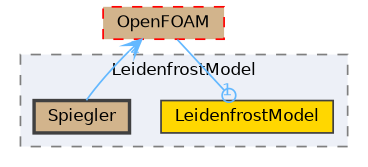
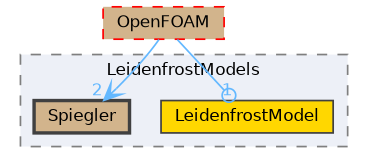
(184, 71) -> (184, 71)
(107, 75) -> (139, 65)
